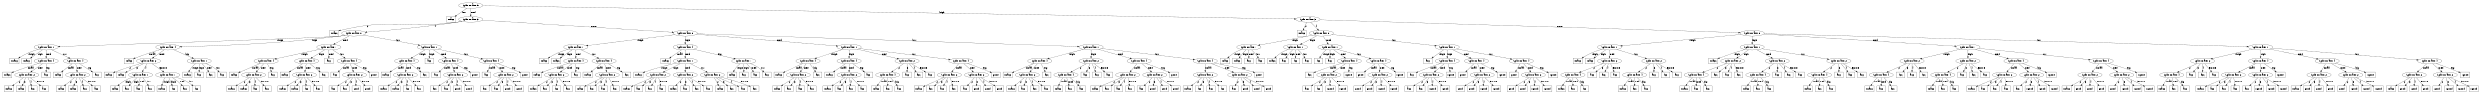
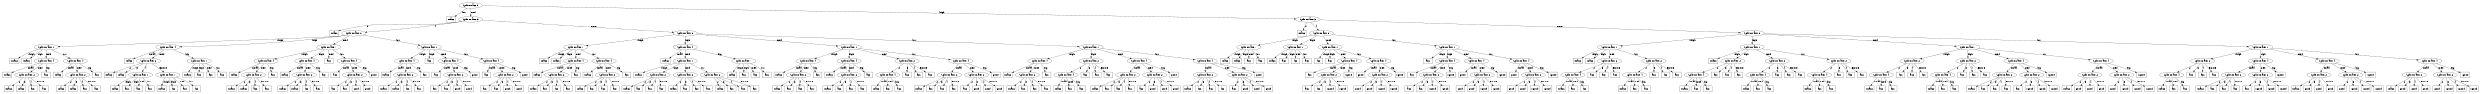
(471, 5) -> (471, 5)
